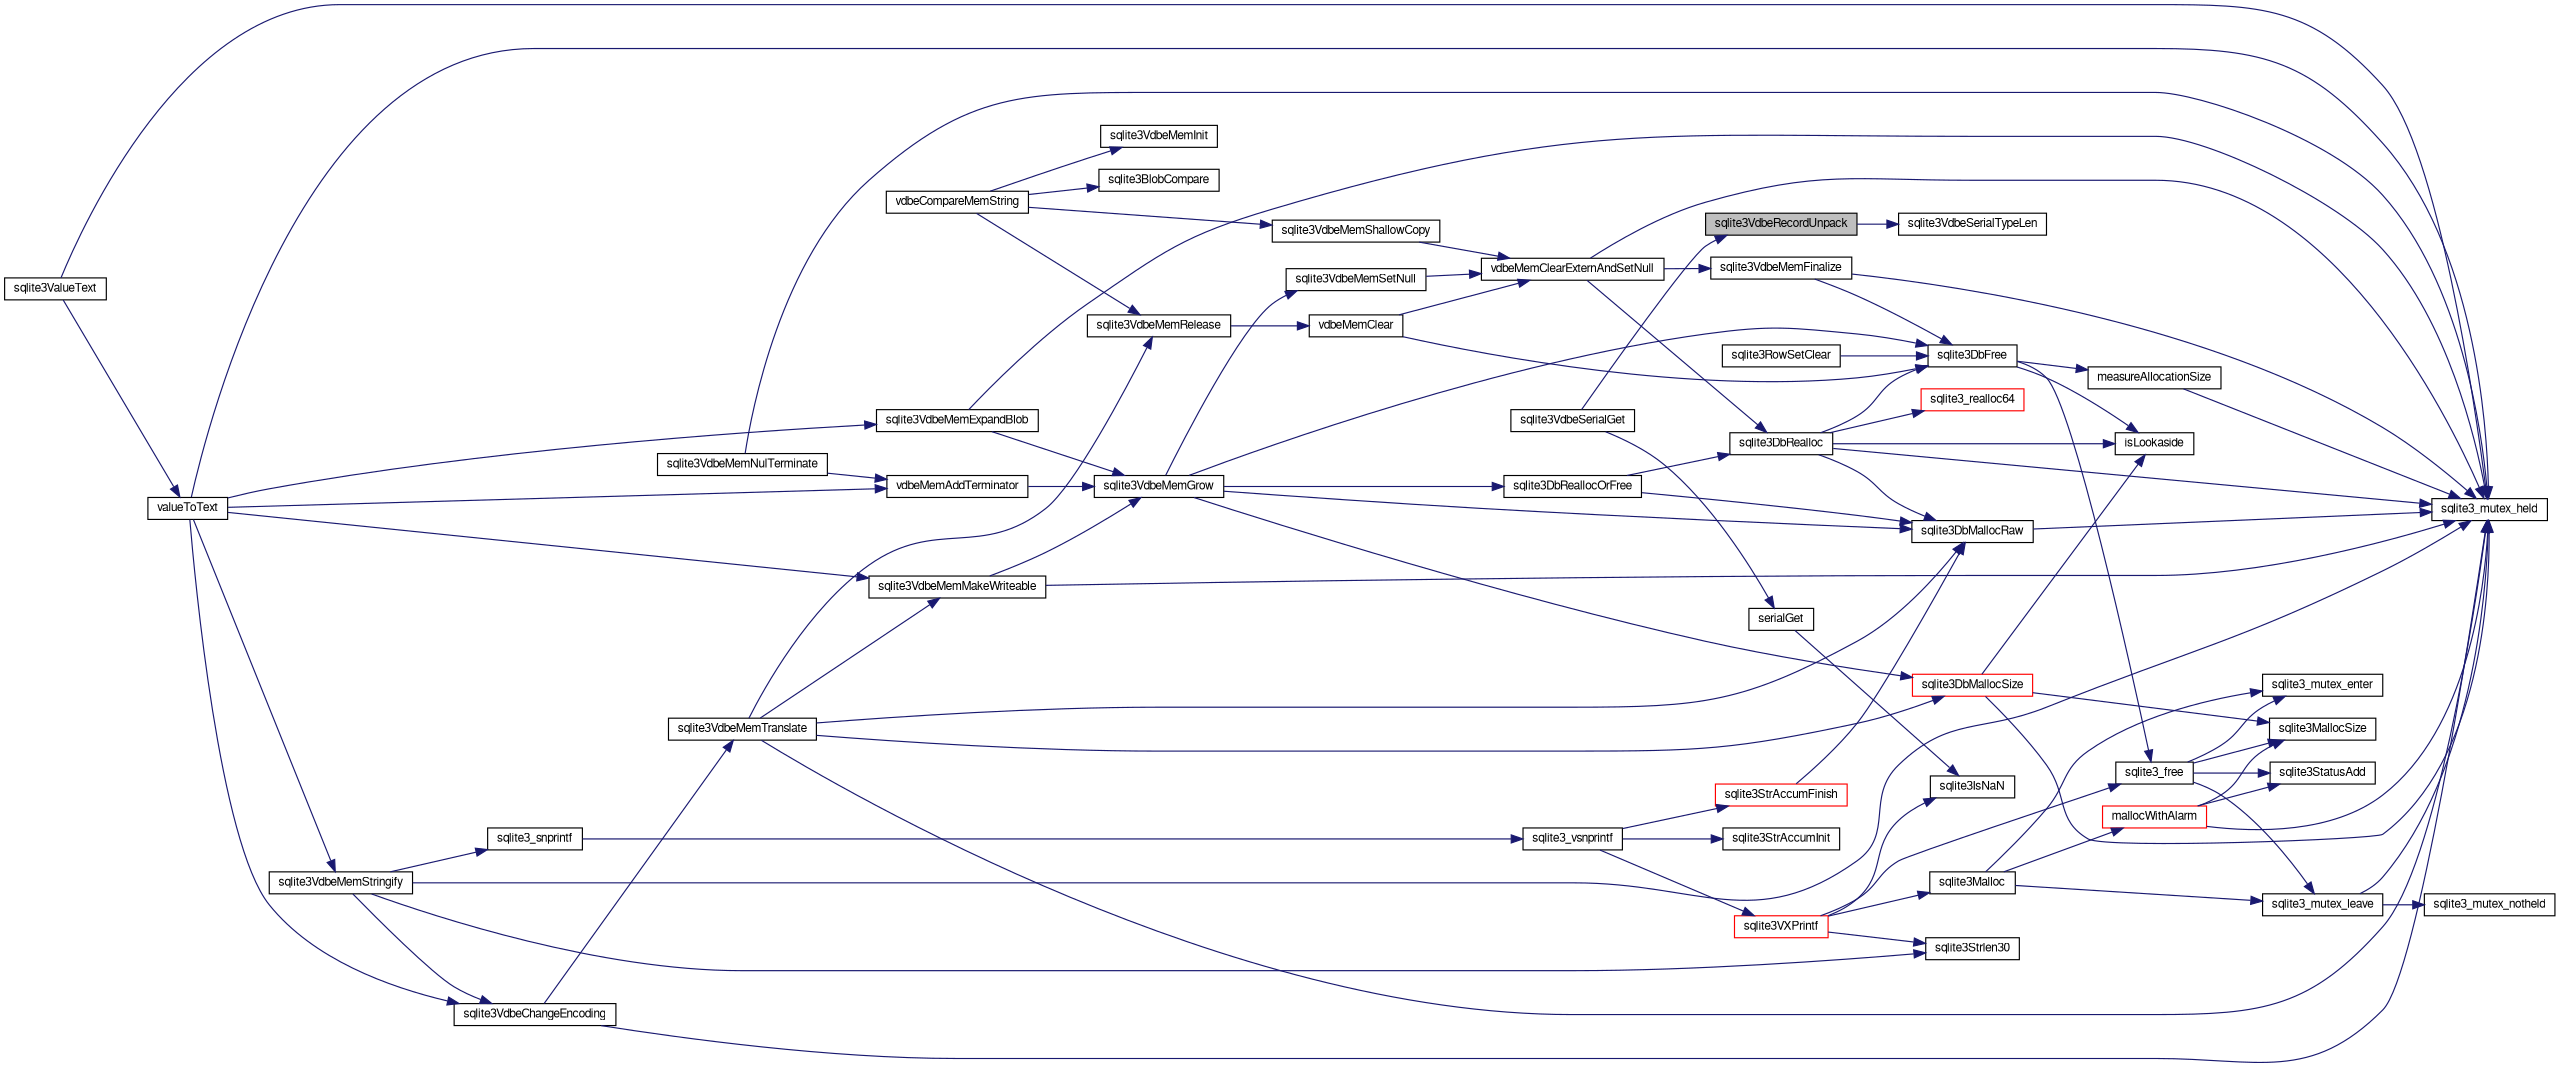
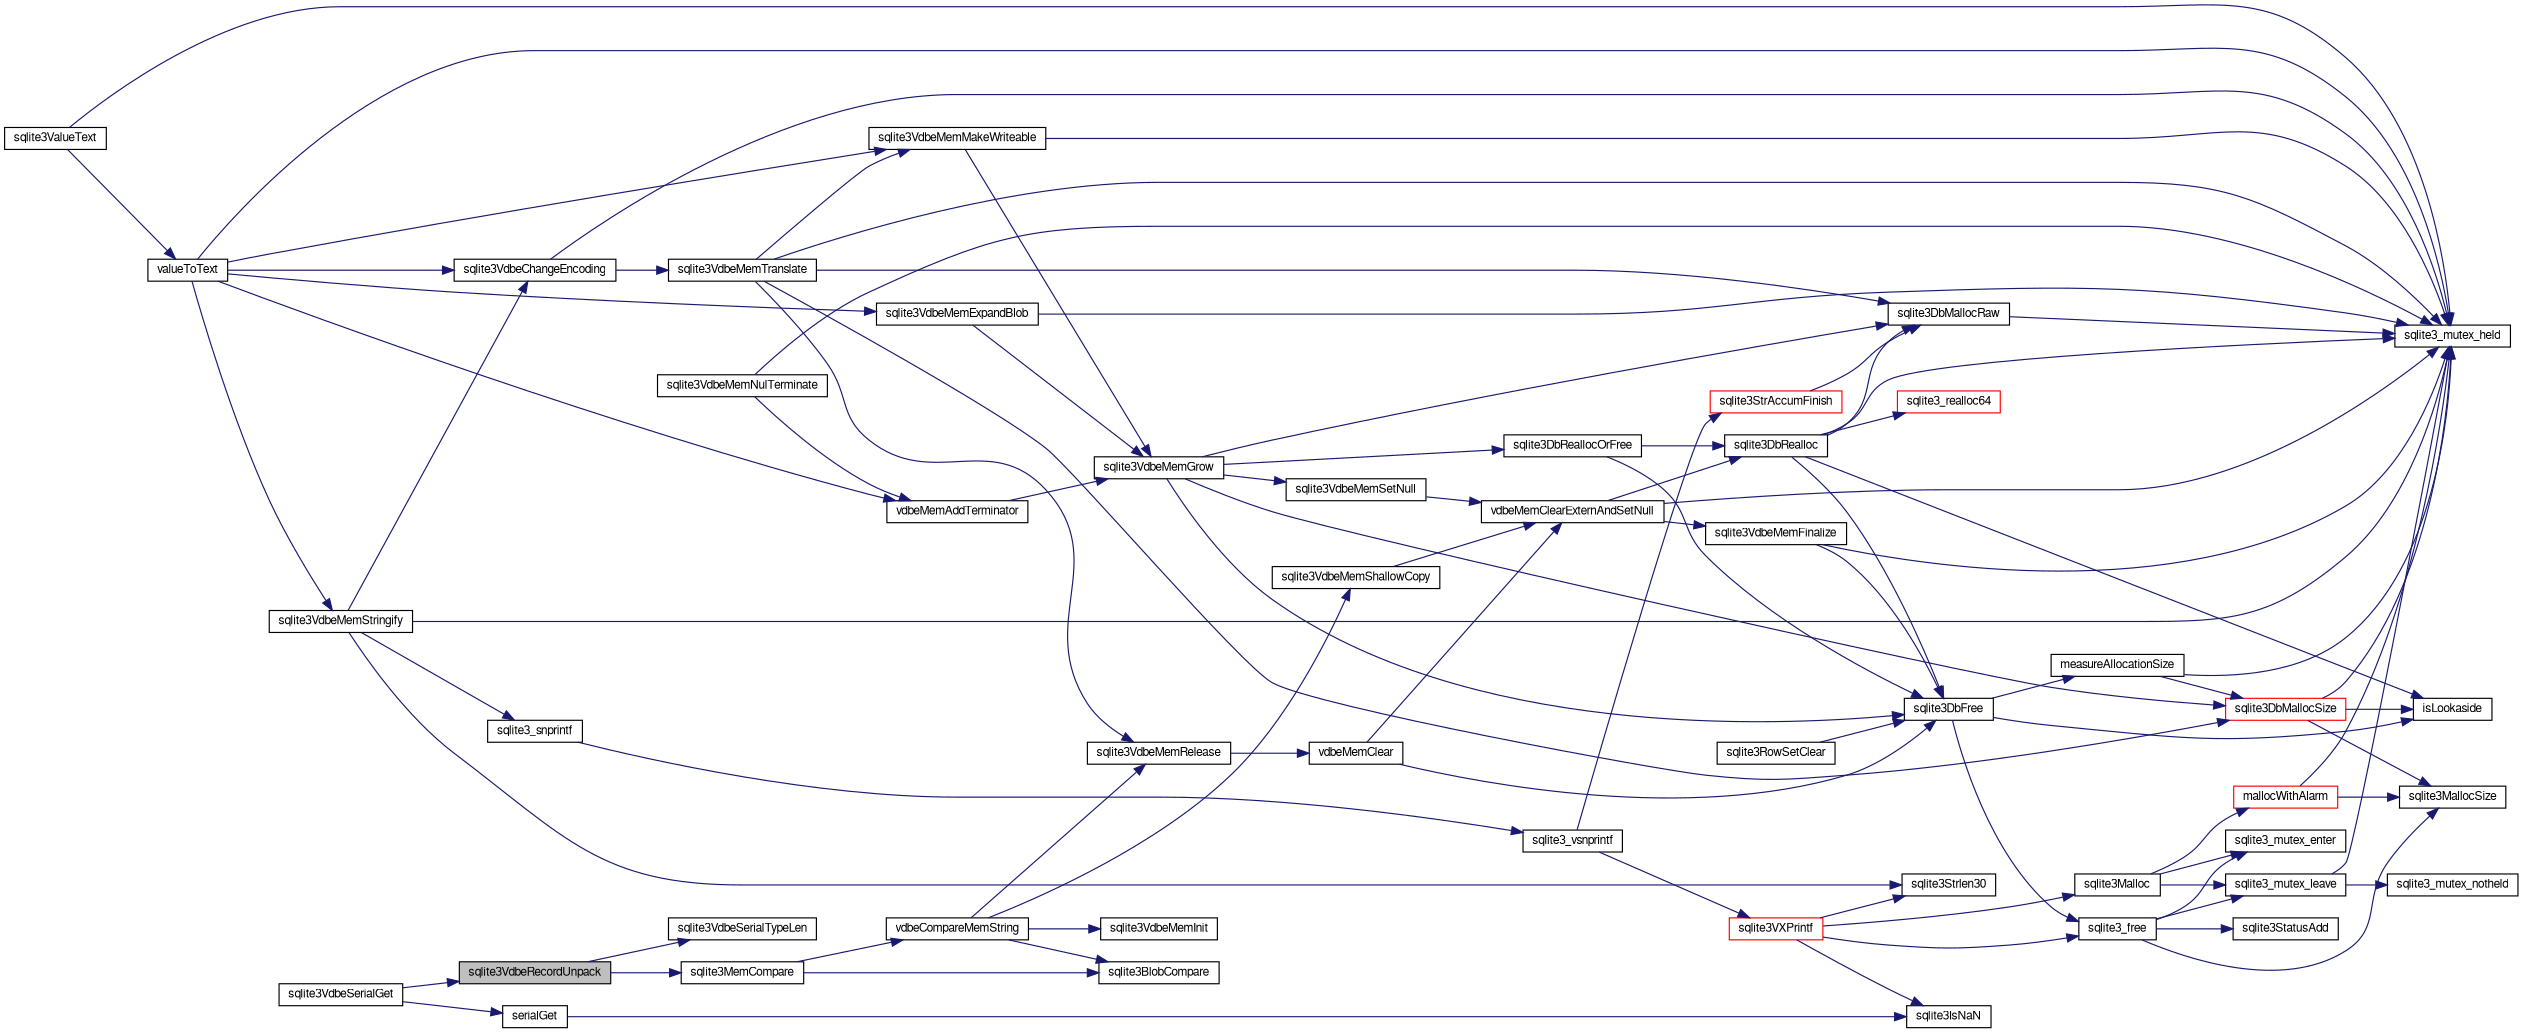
(1771, 506) -> (1745, 590)
none -> (2196, 686)
(2235, 796) -> none
(1781, 839) -> none
none -> (742, 973)
